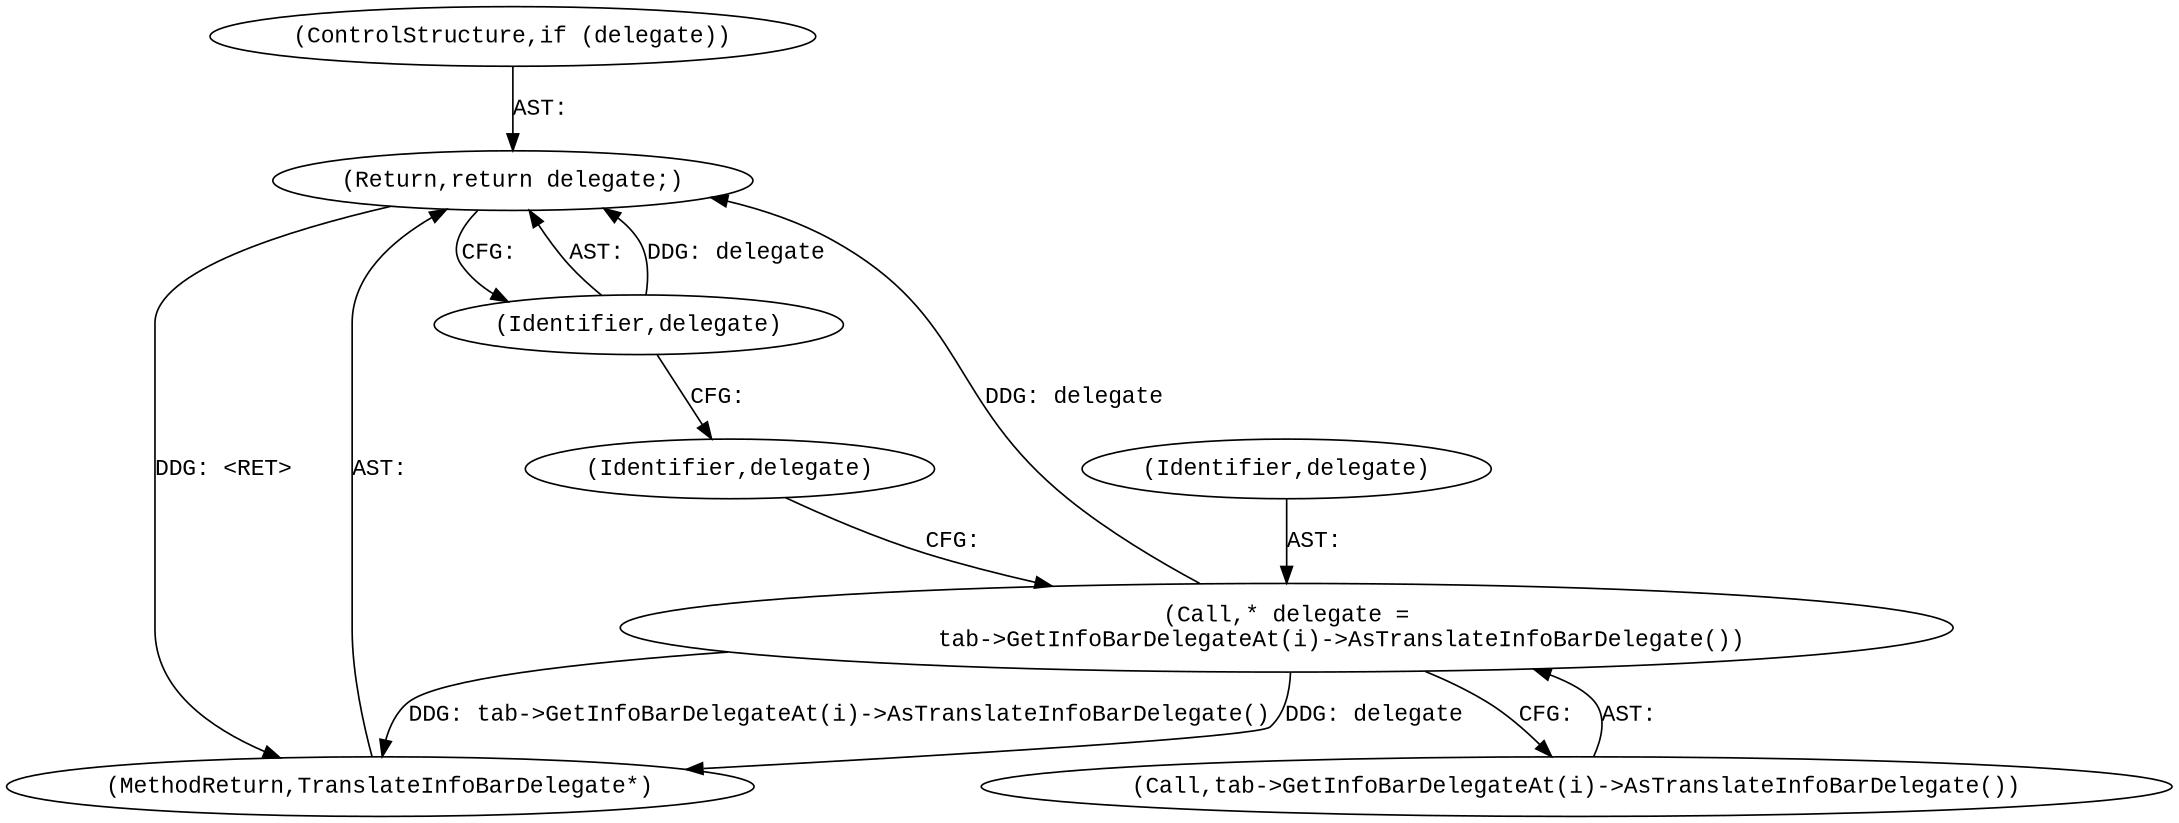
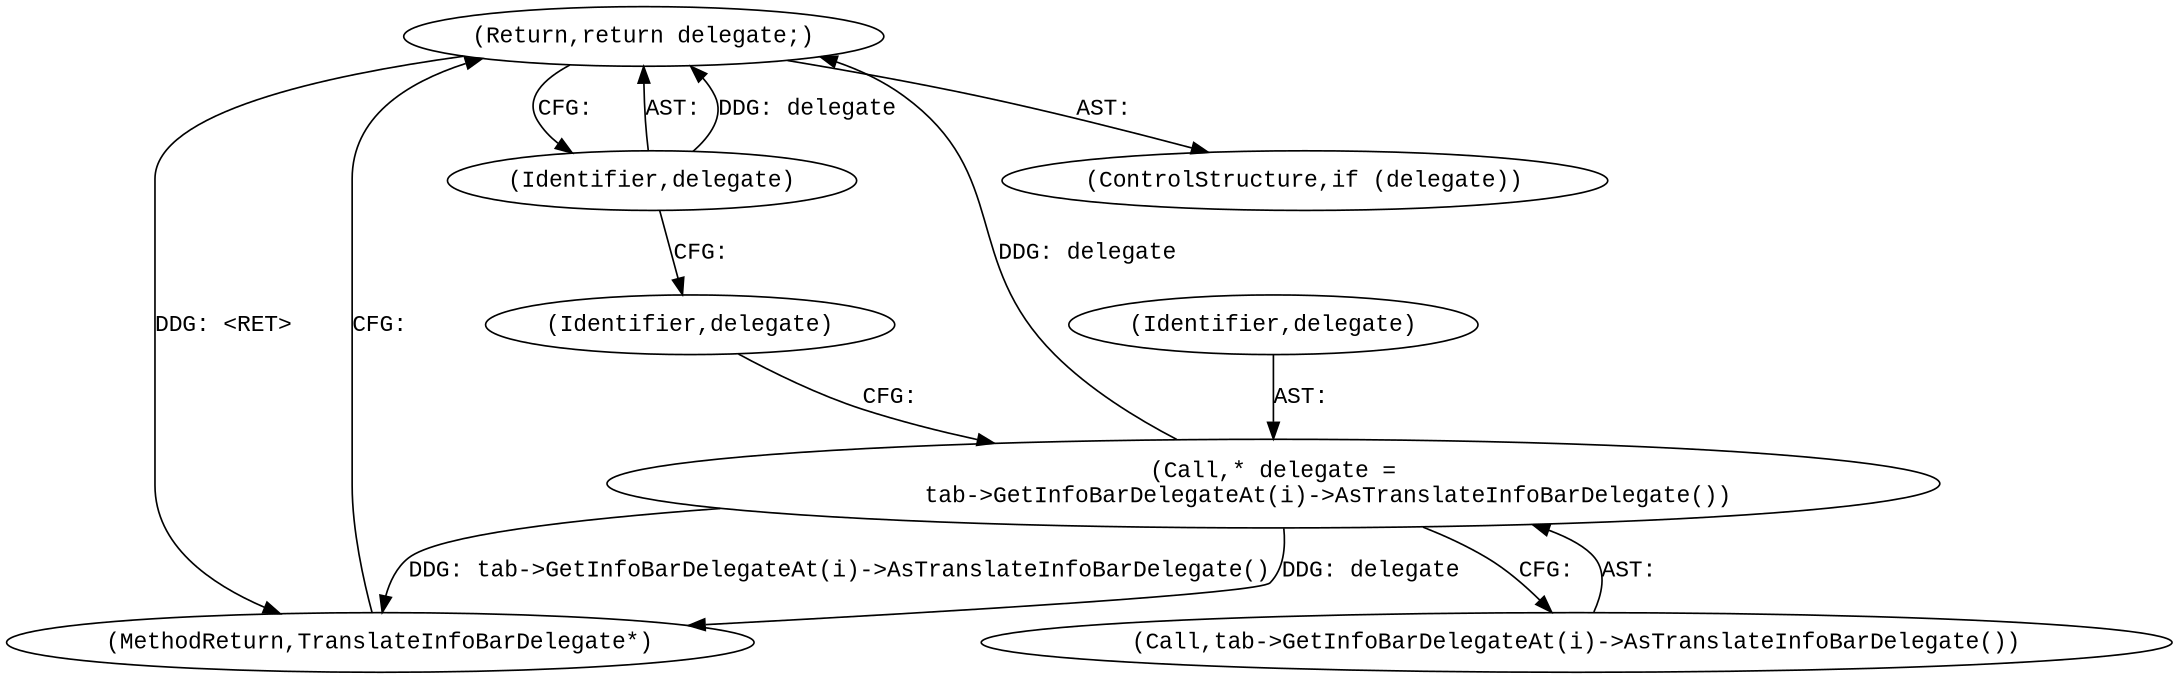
(513, 100) -> (991, 99)
(387, 469) -> (387, 325)
